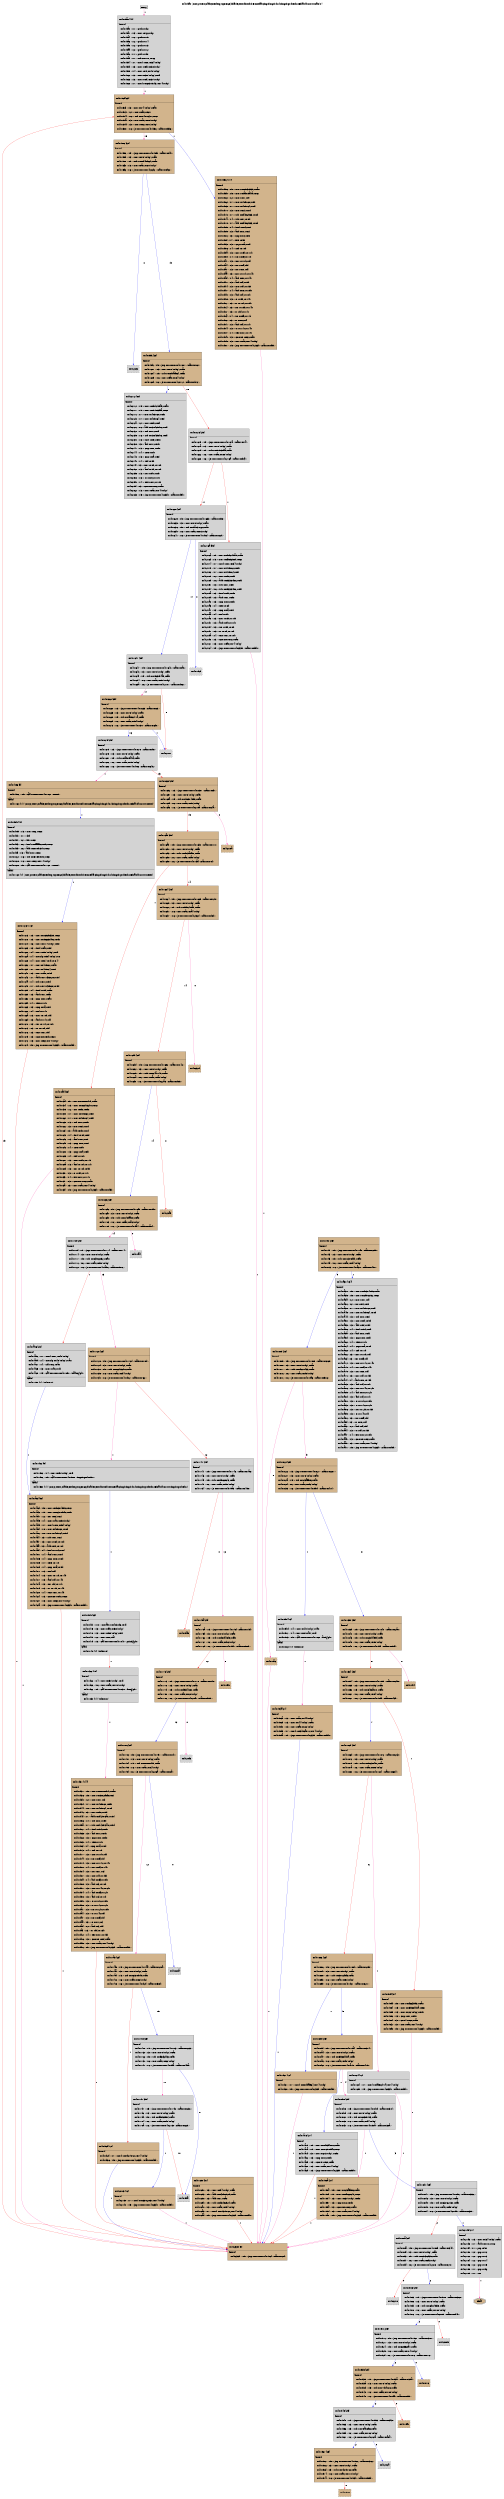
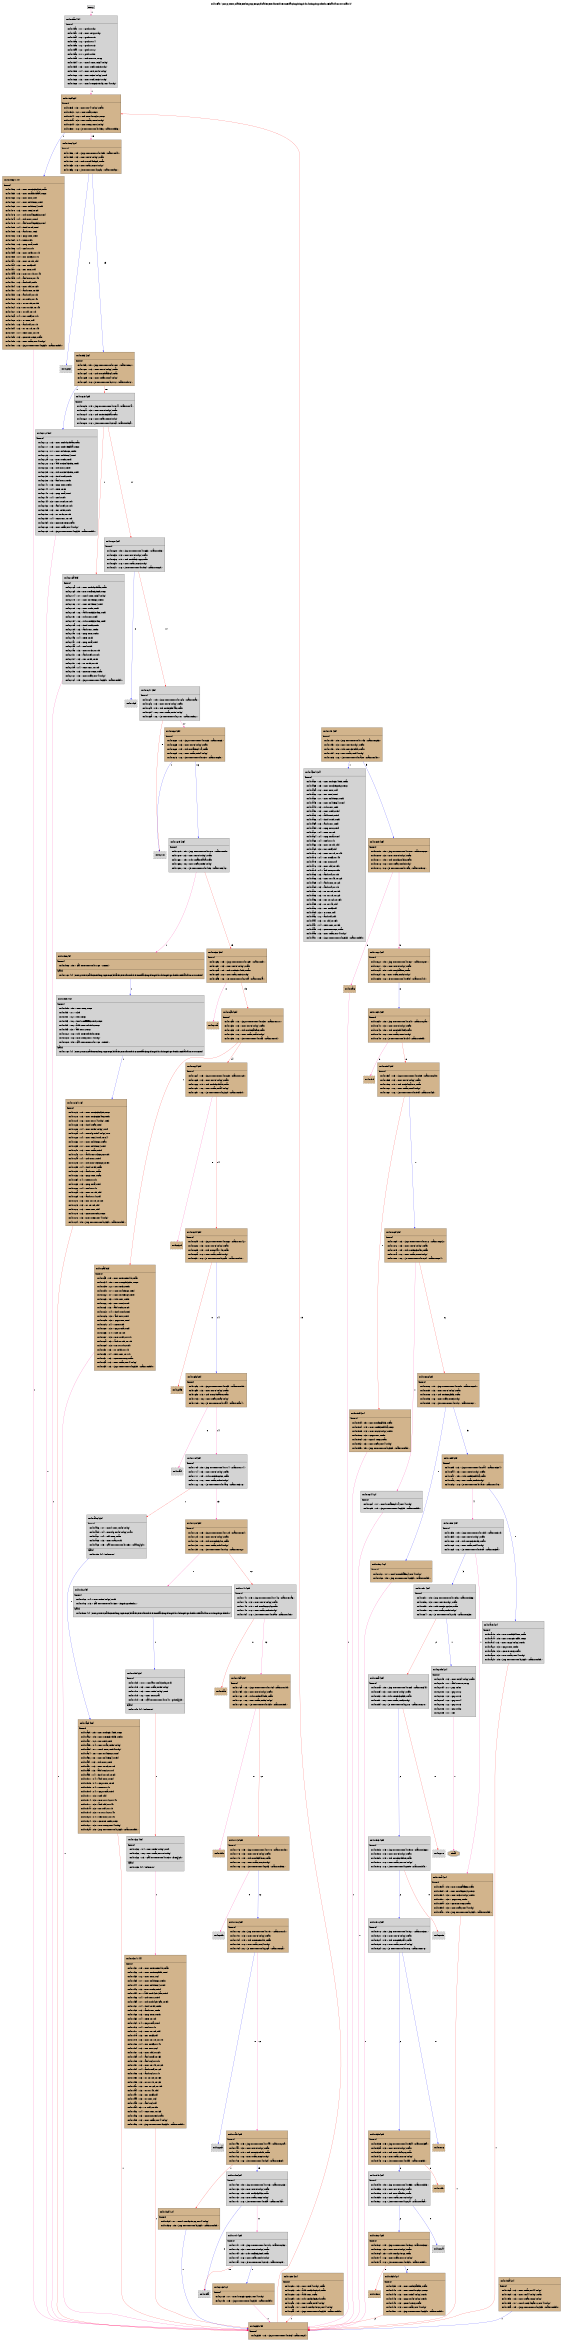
(176, 597) -> (152, 628)
none -> (47, 1525)
(305, 1633) -> none
none -> (414, 2294)
